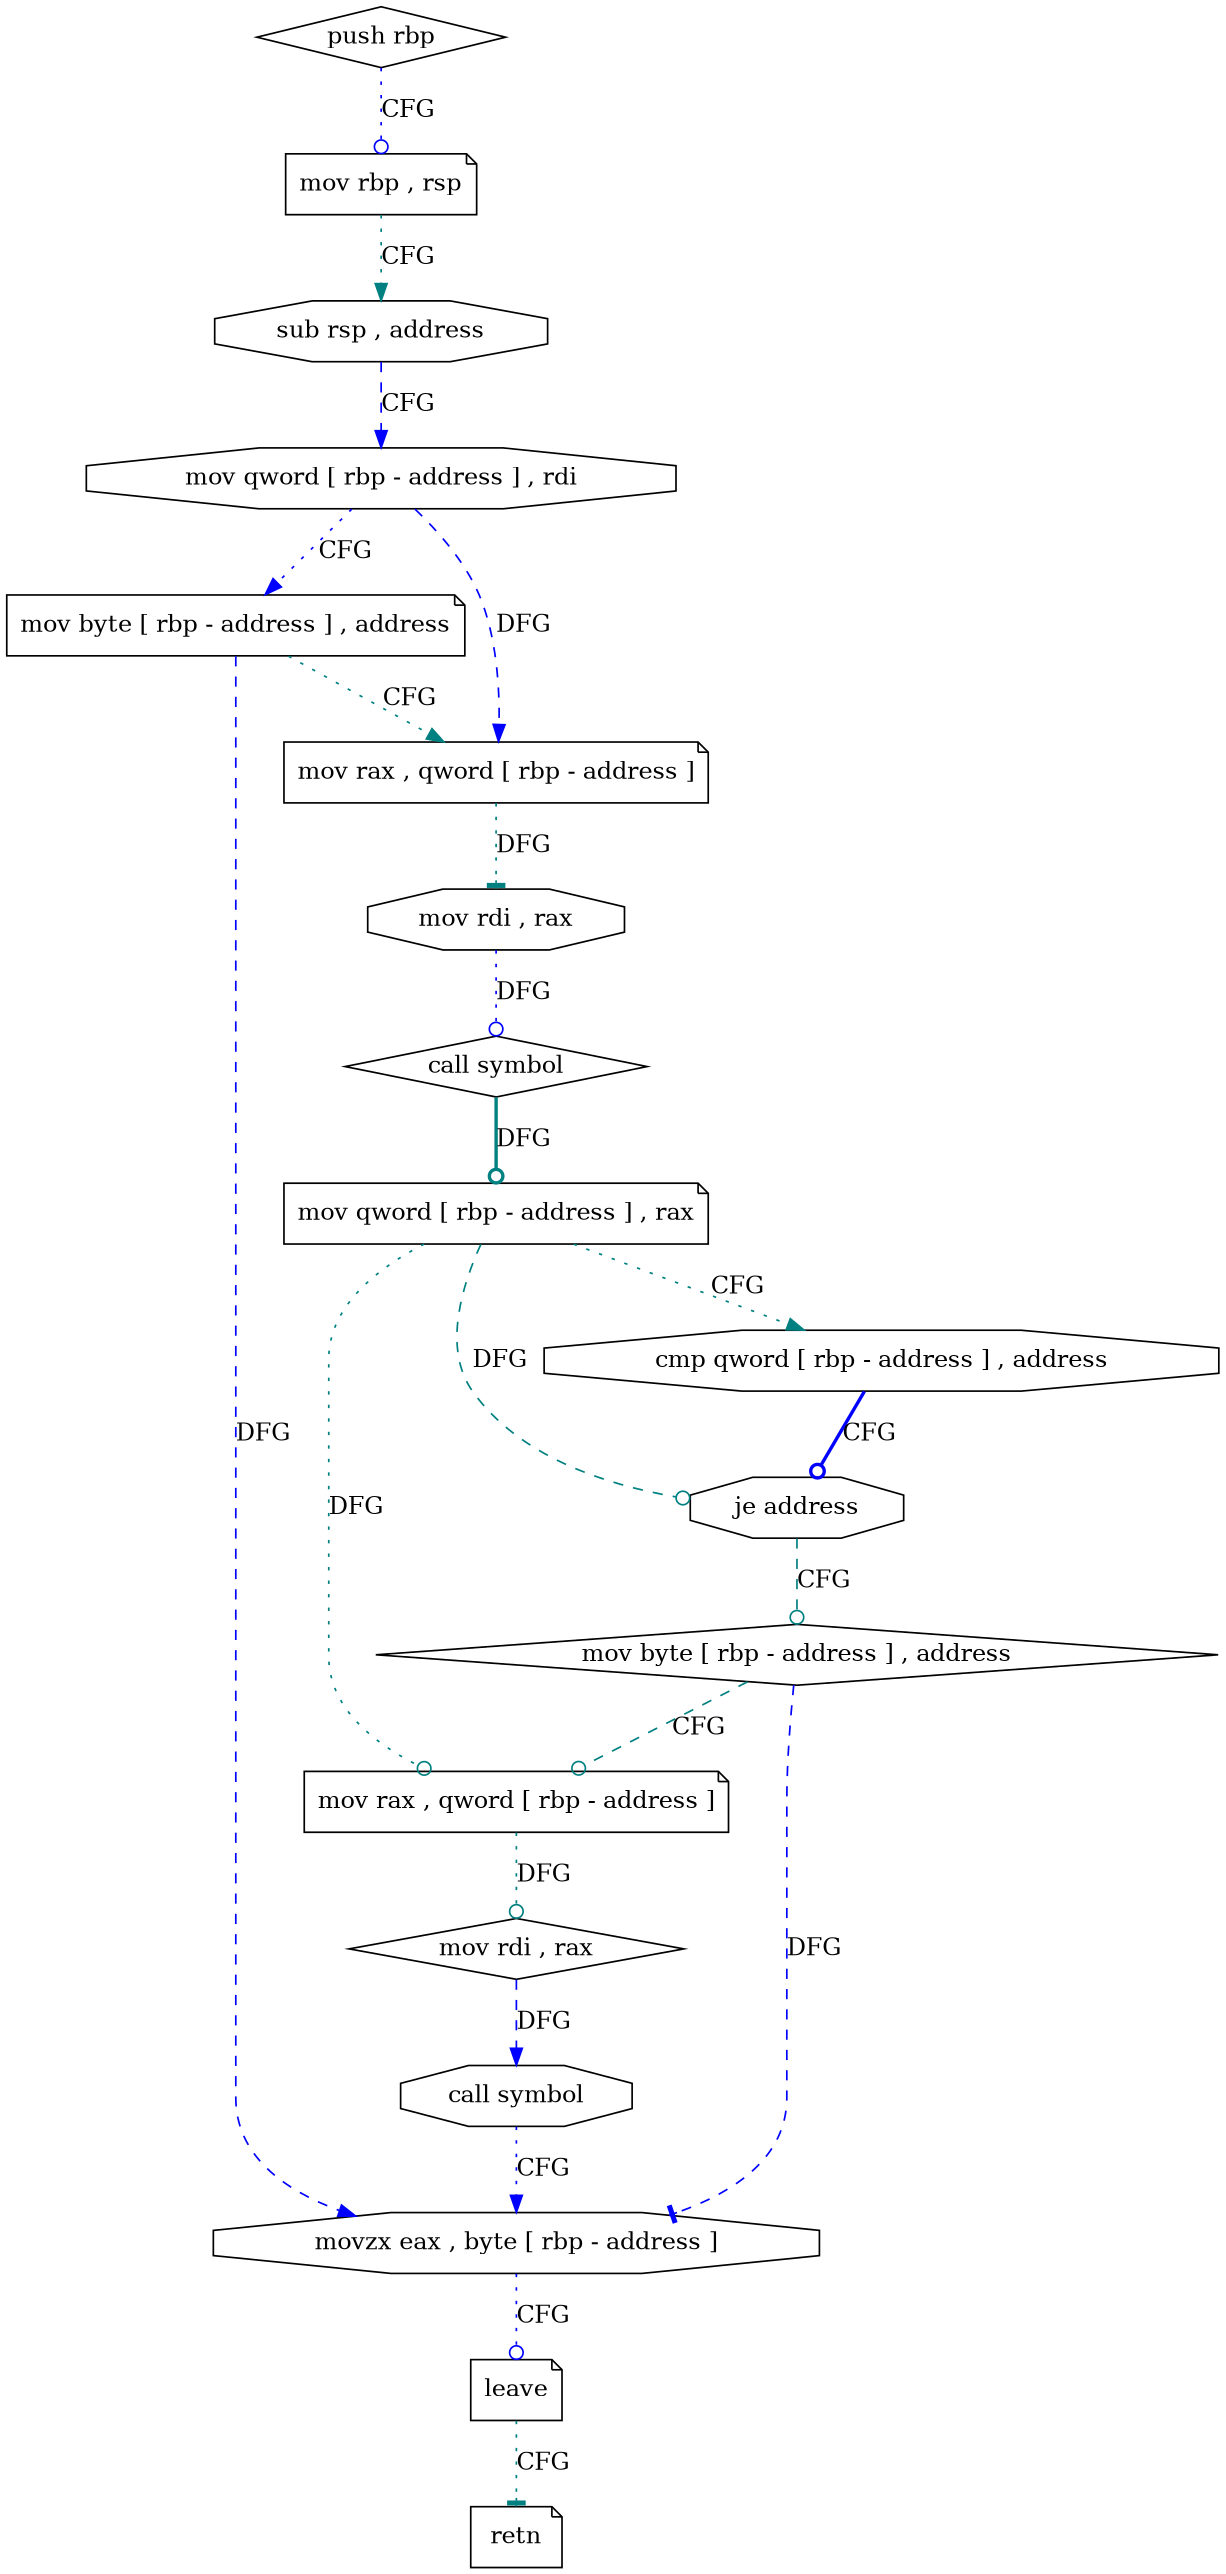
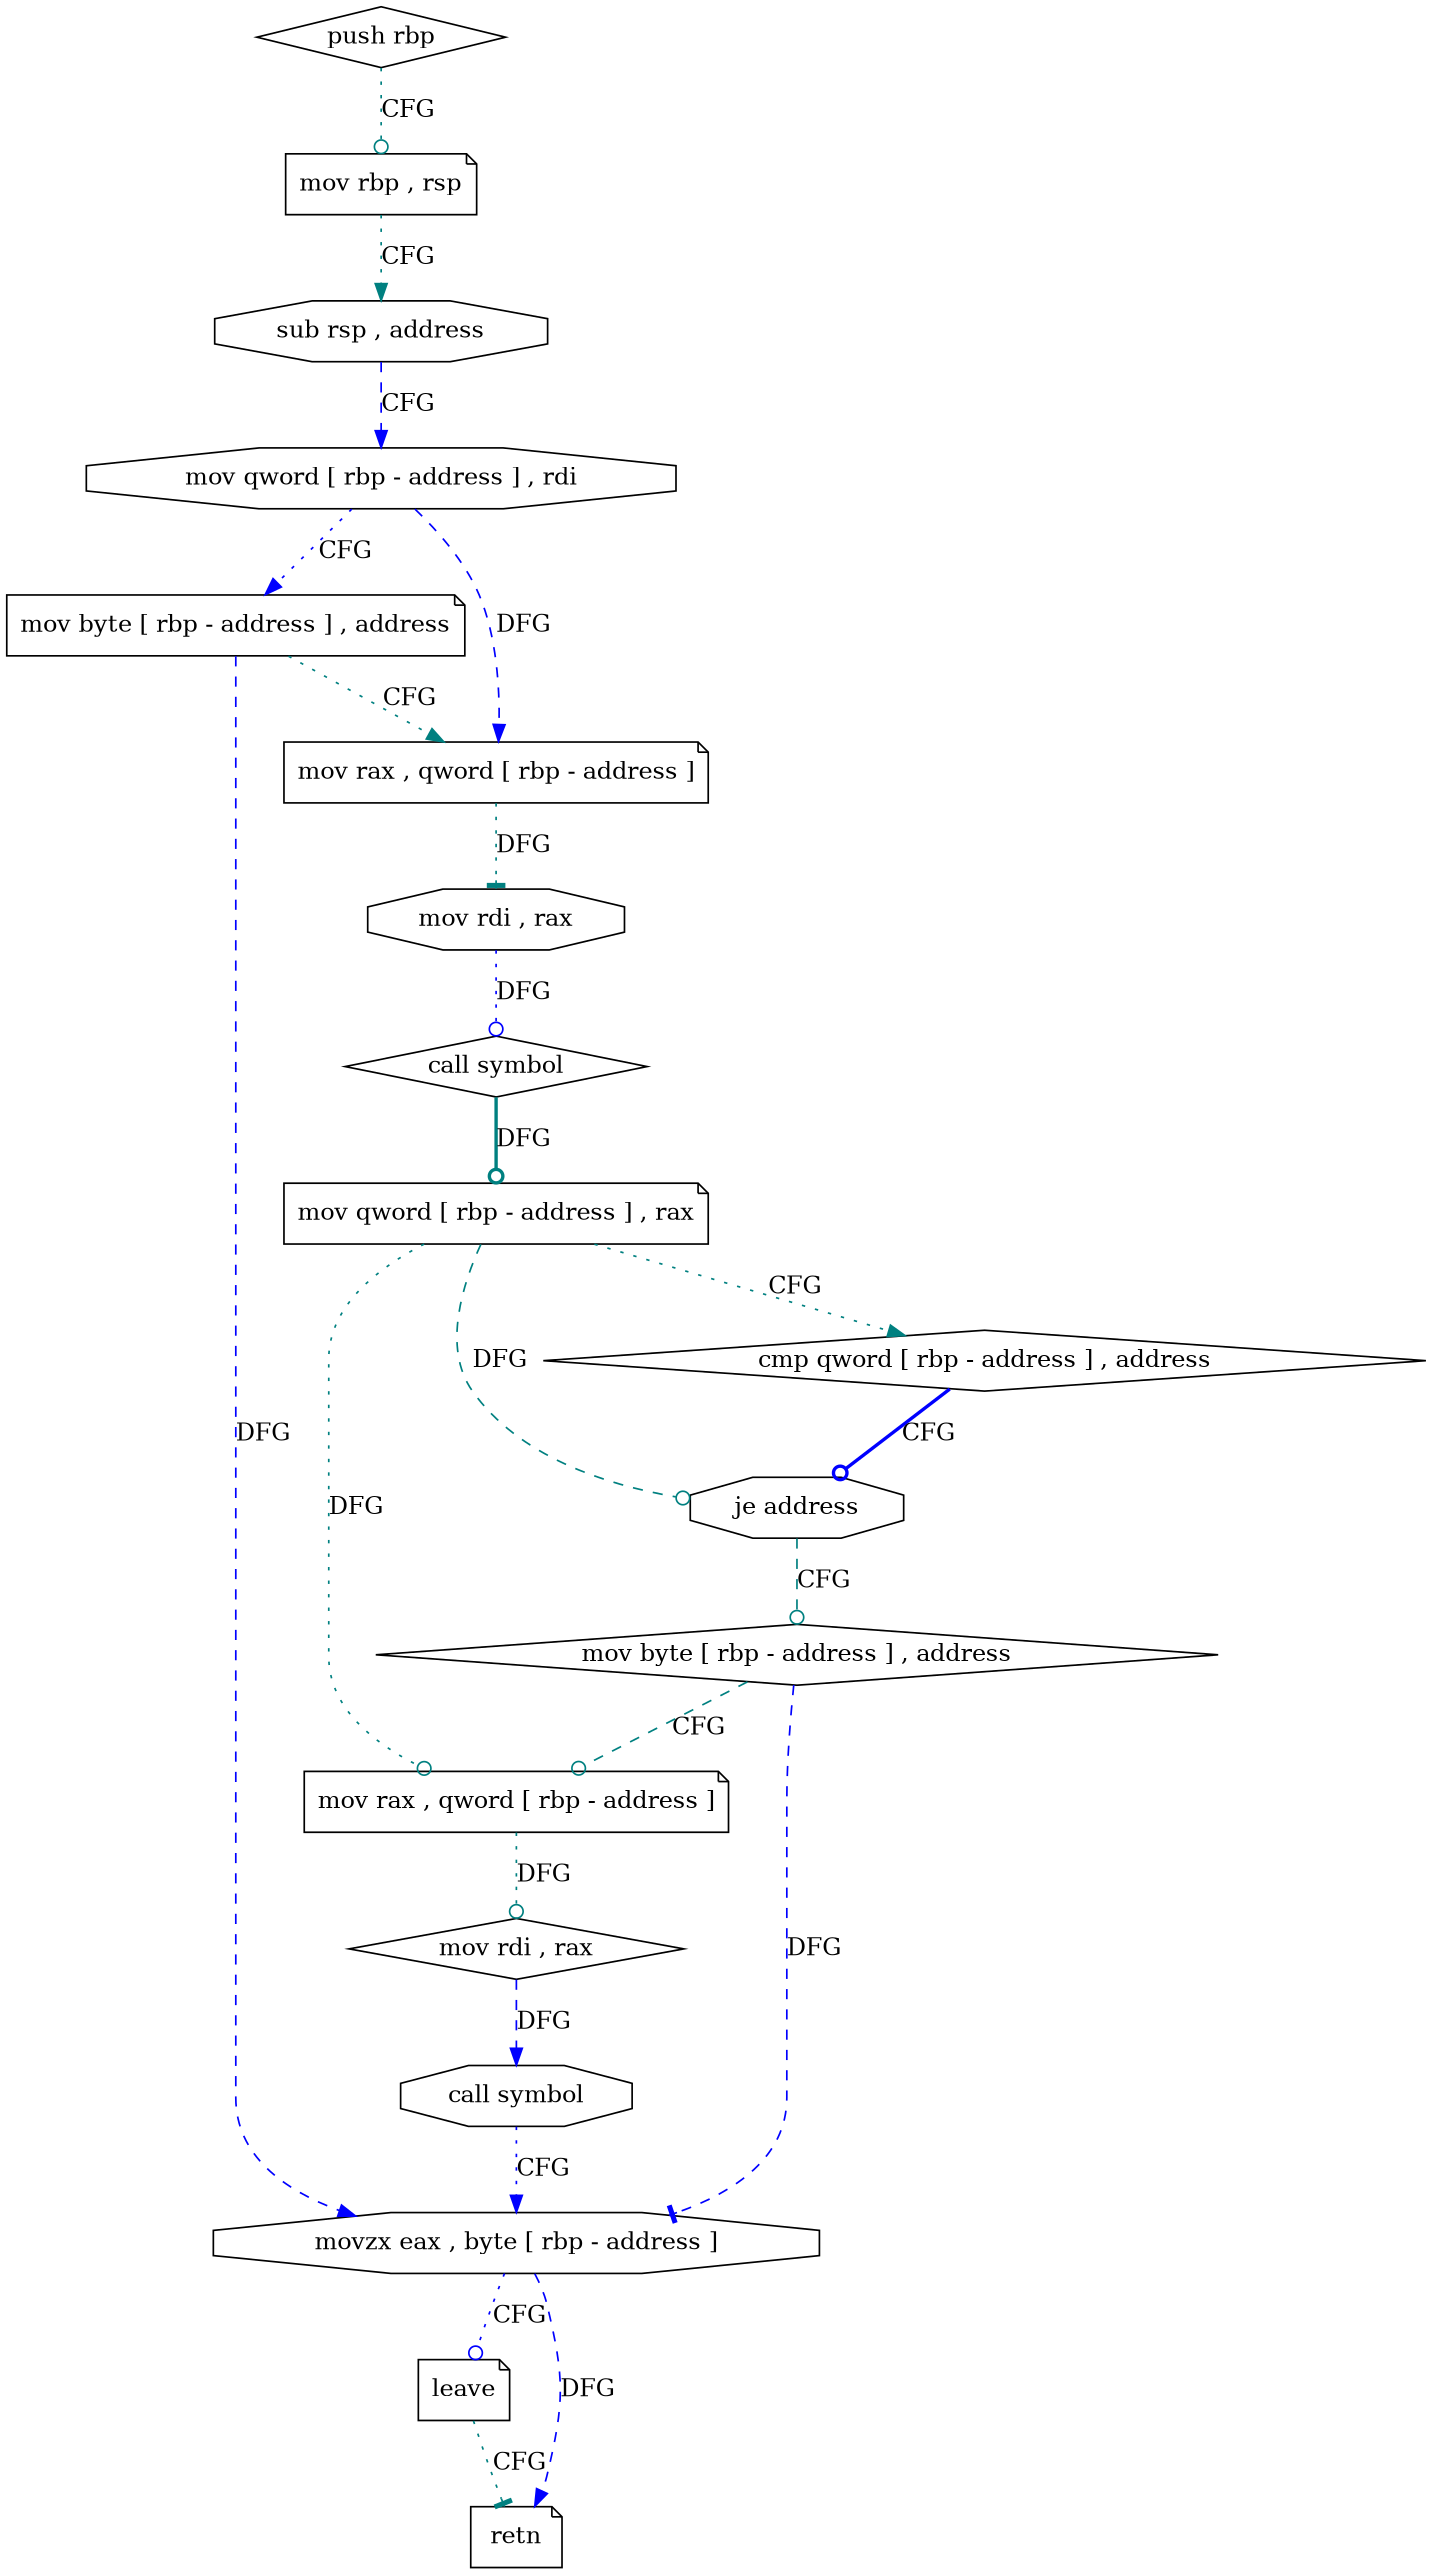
(381, 104) -> (381, 104)
(881, 1361) -> (985, 1361)
none -> (560, 2381)
